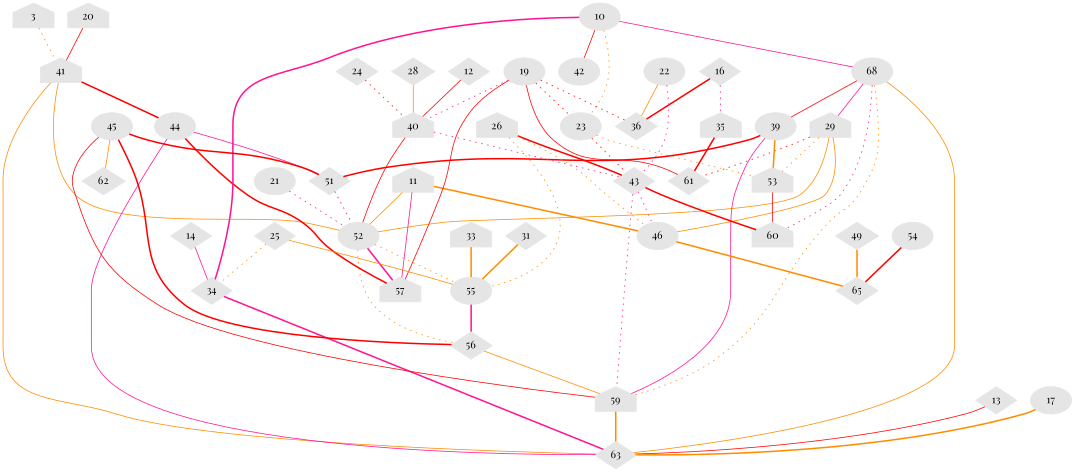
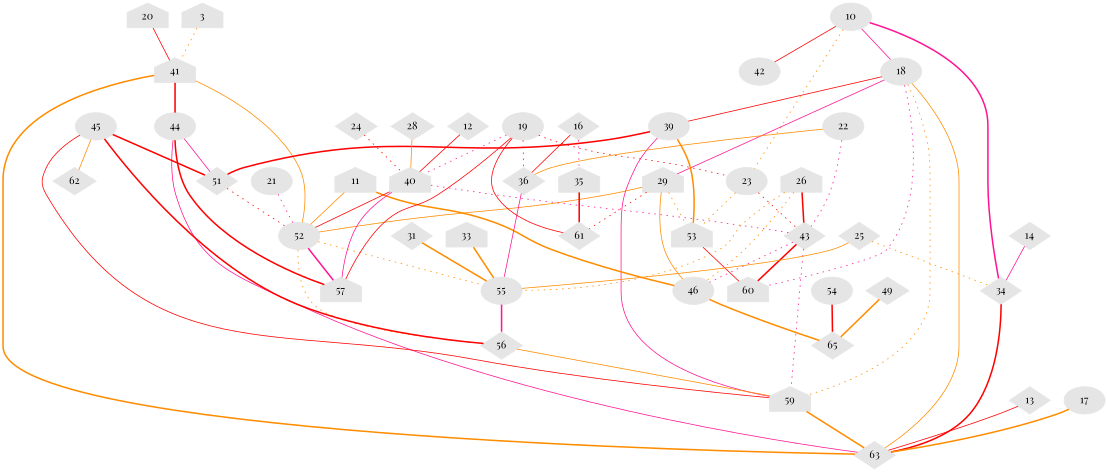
(872, 72) -> (901, 72)
(678, 99) -> (551, 154)
(407, 235) -> (354, 233)
none -> (512, 237)
(433, 381) -> (978, 403)
(146, 421) -> (239, 419)
